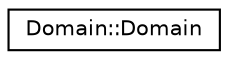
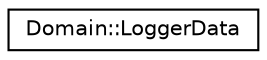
(114, 30) -> (133, 30)
